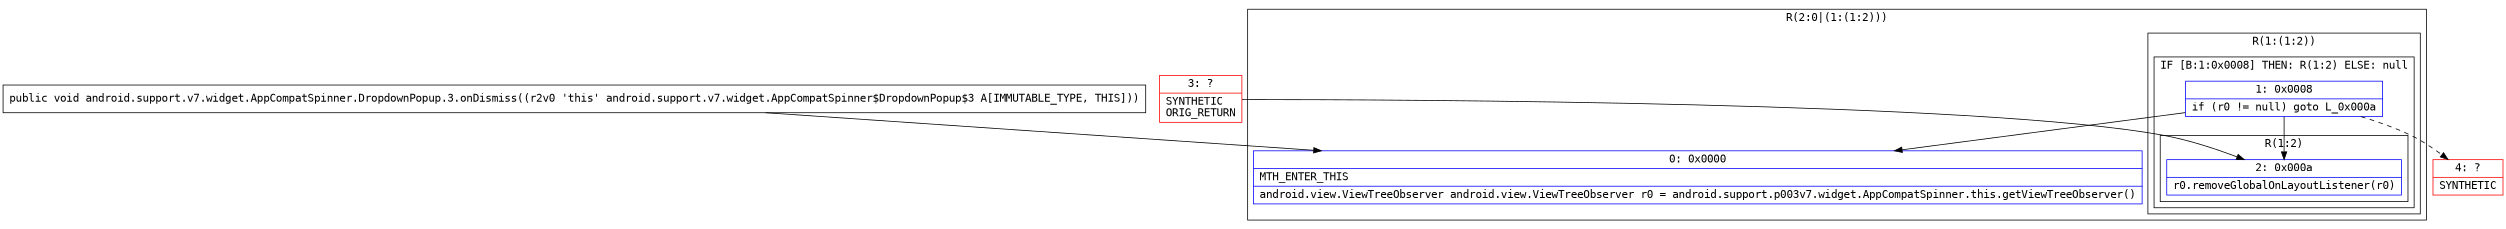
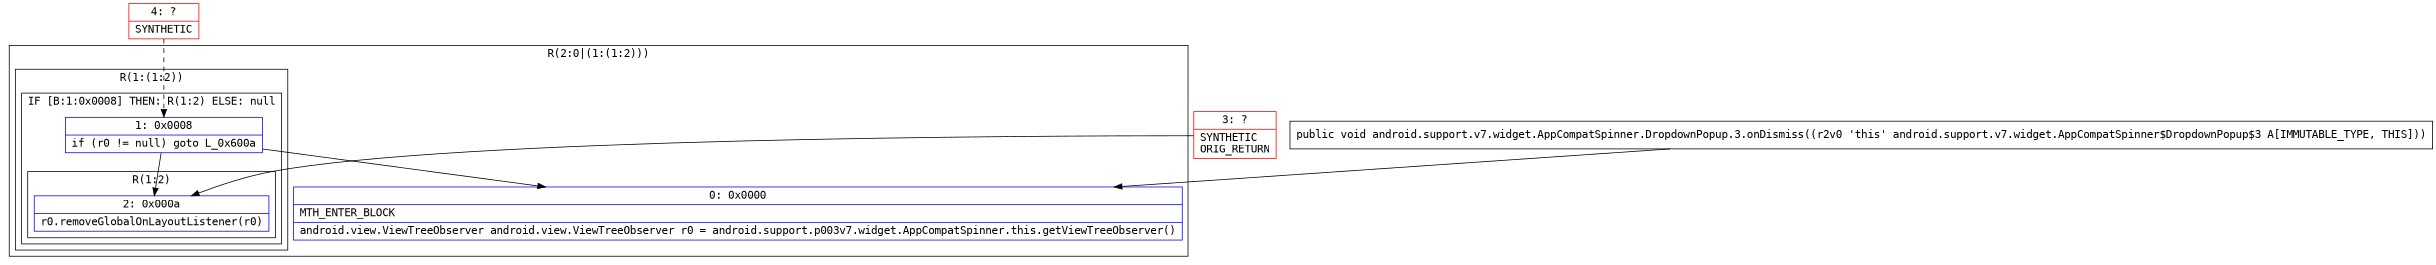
(2284, 107) -> (164, 144)
(2399, 130) -> (164, 74)
(1304, 177) -> (347, 213)
